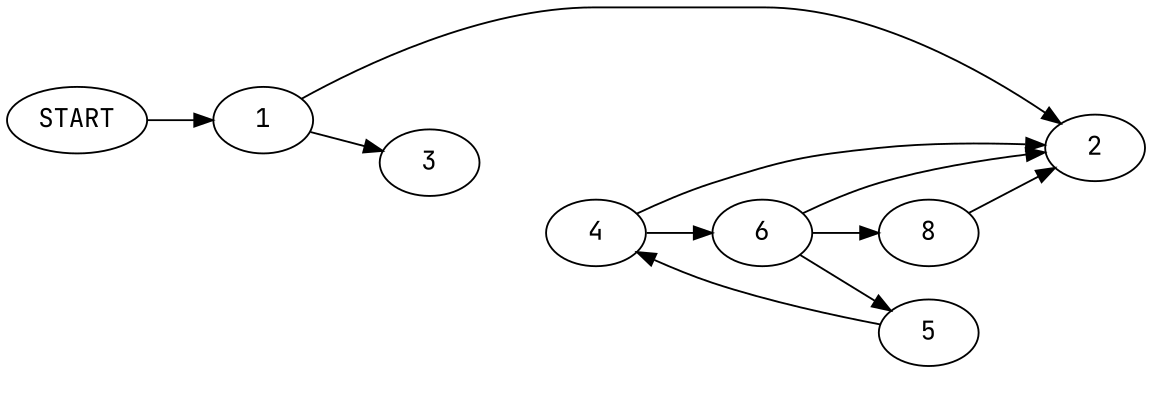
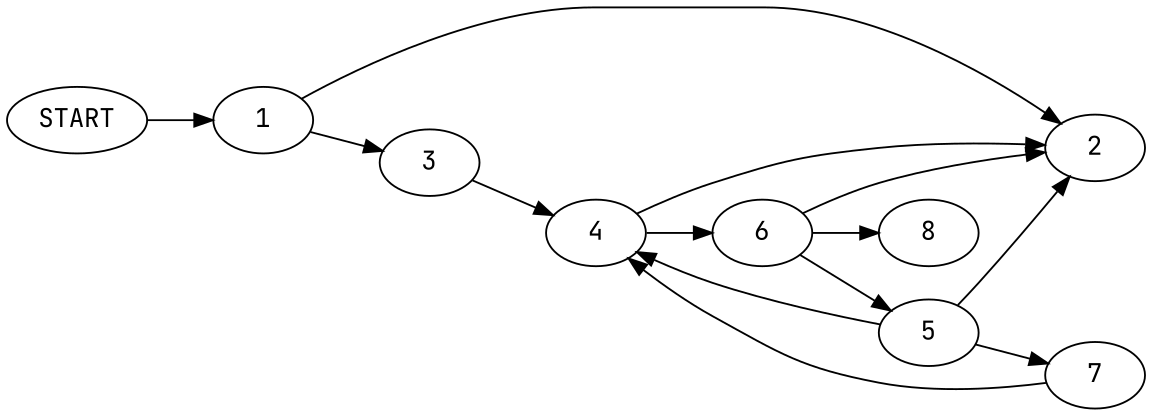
none -> (504, 194)
(1004, 195) -> (1009, 249)
none -> (1095, 375)
